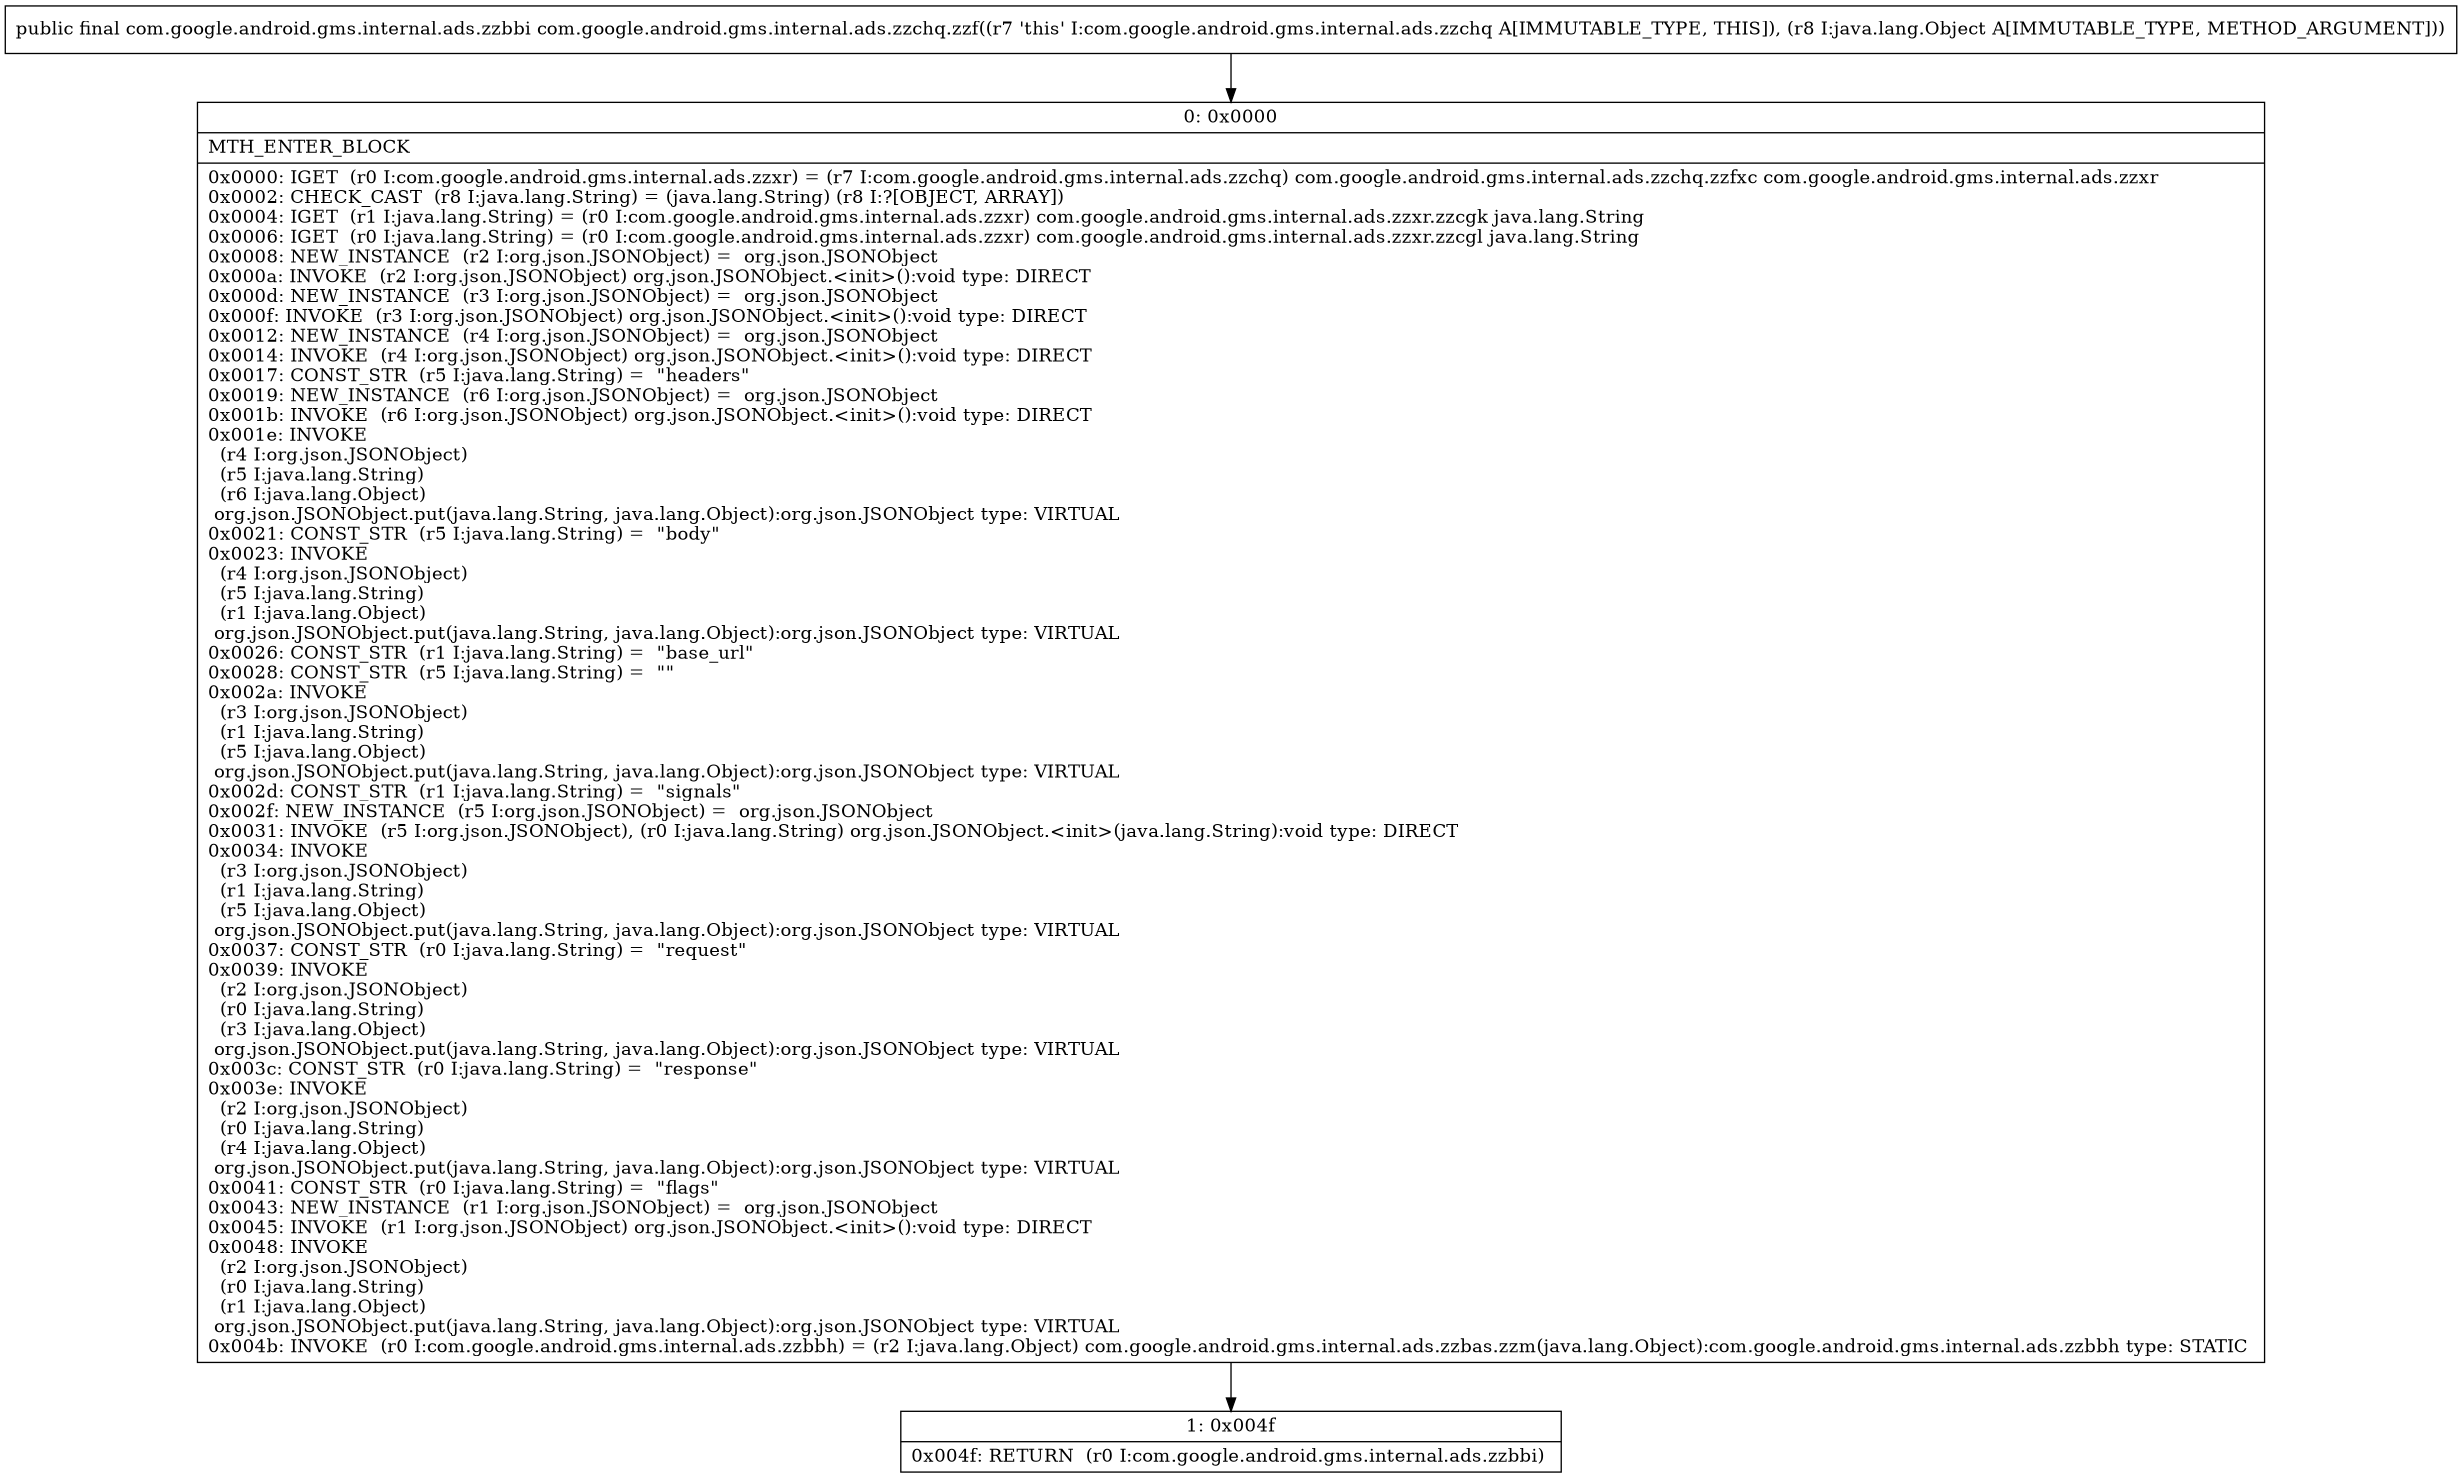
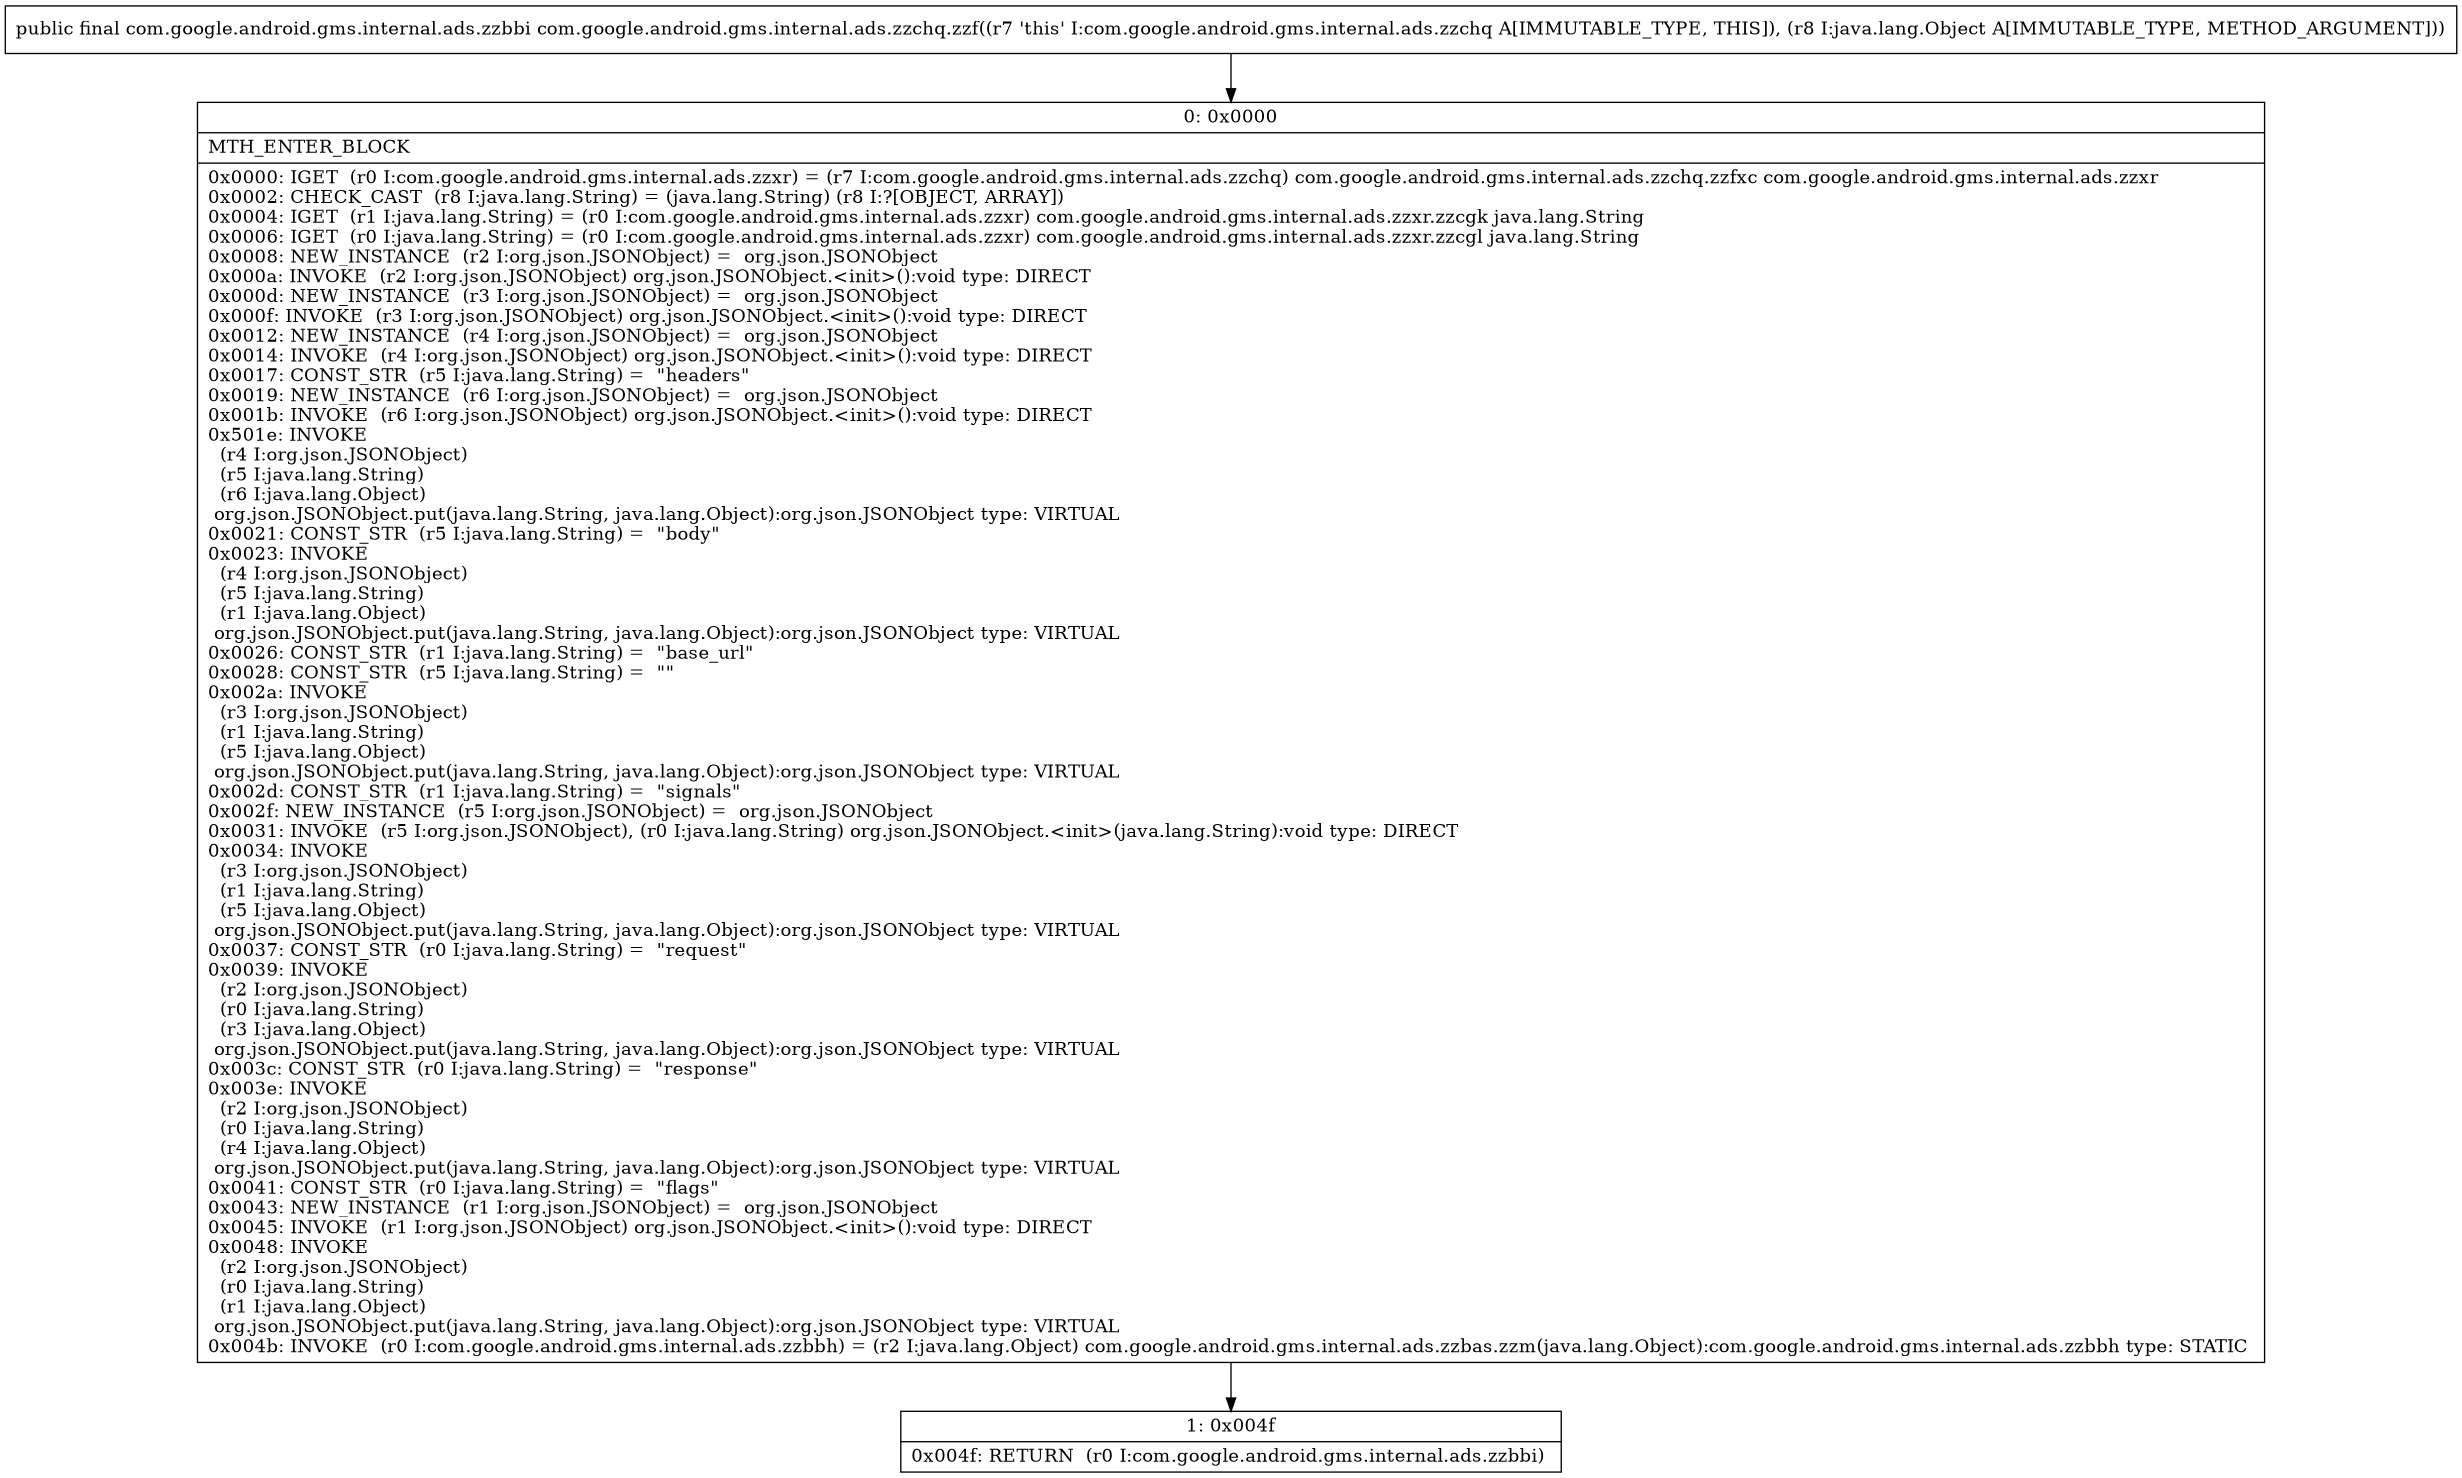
(294, 435) -> (294, 435)
